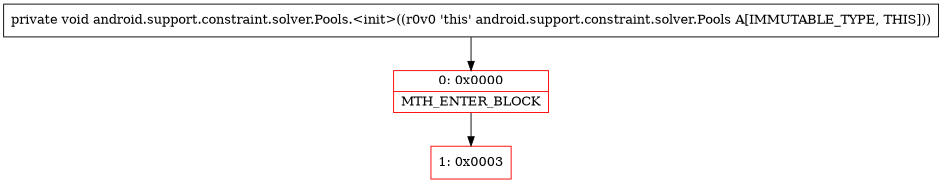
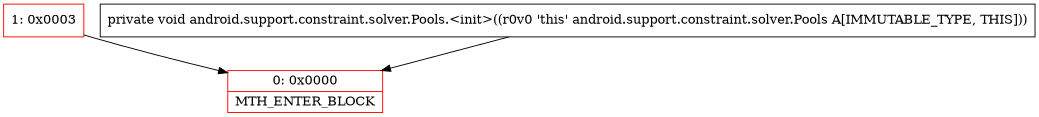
(471, 125) -> (151, 54)
